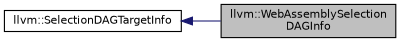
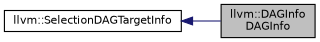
(308, 21) -> (268, 21)
